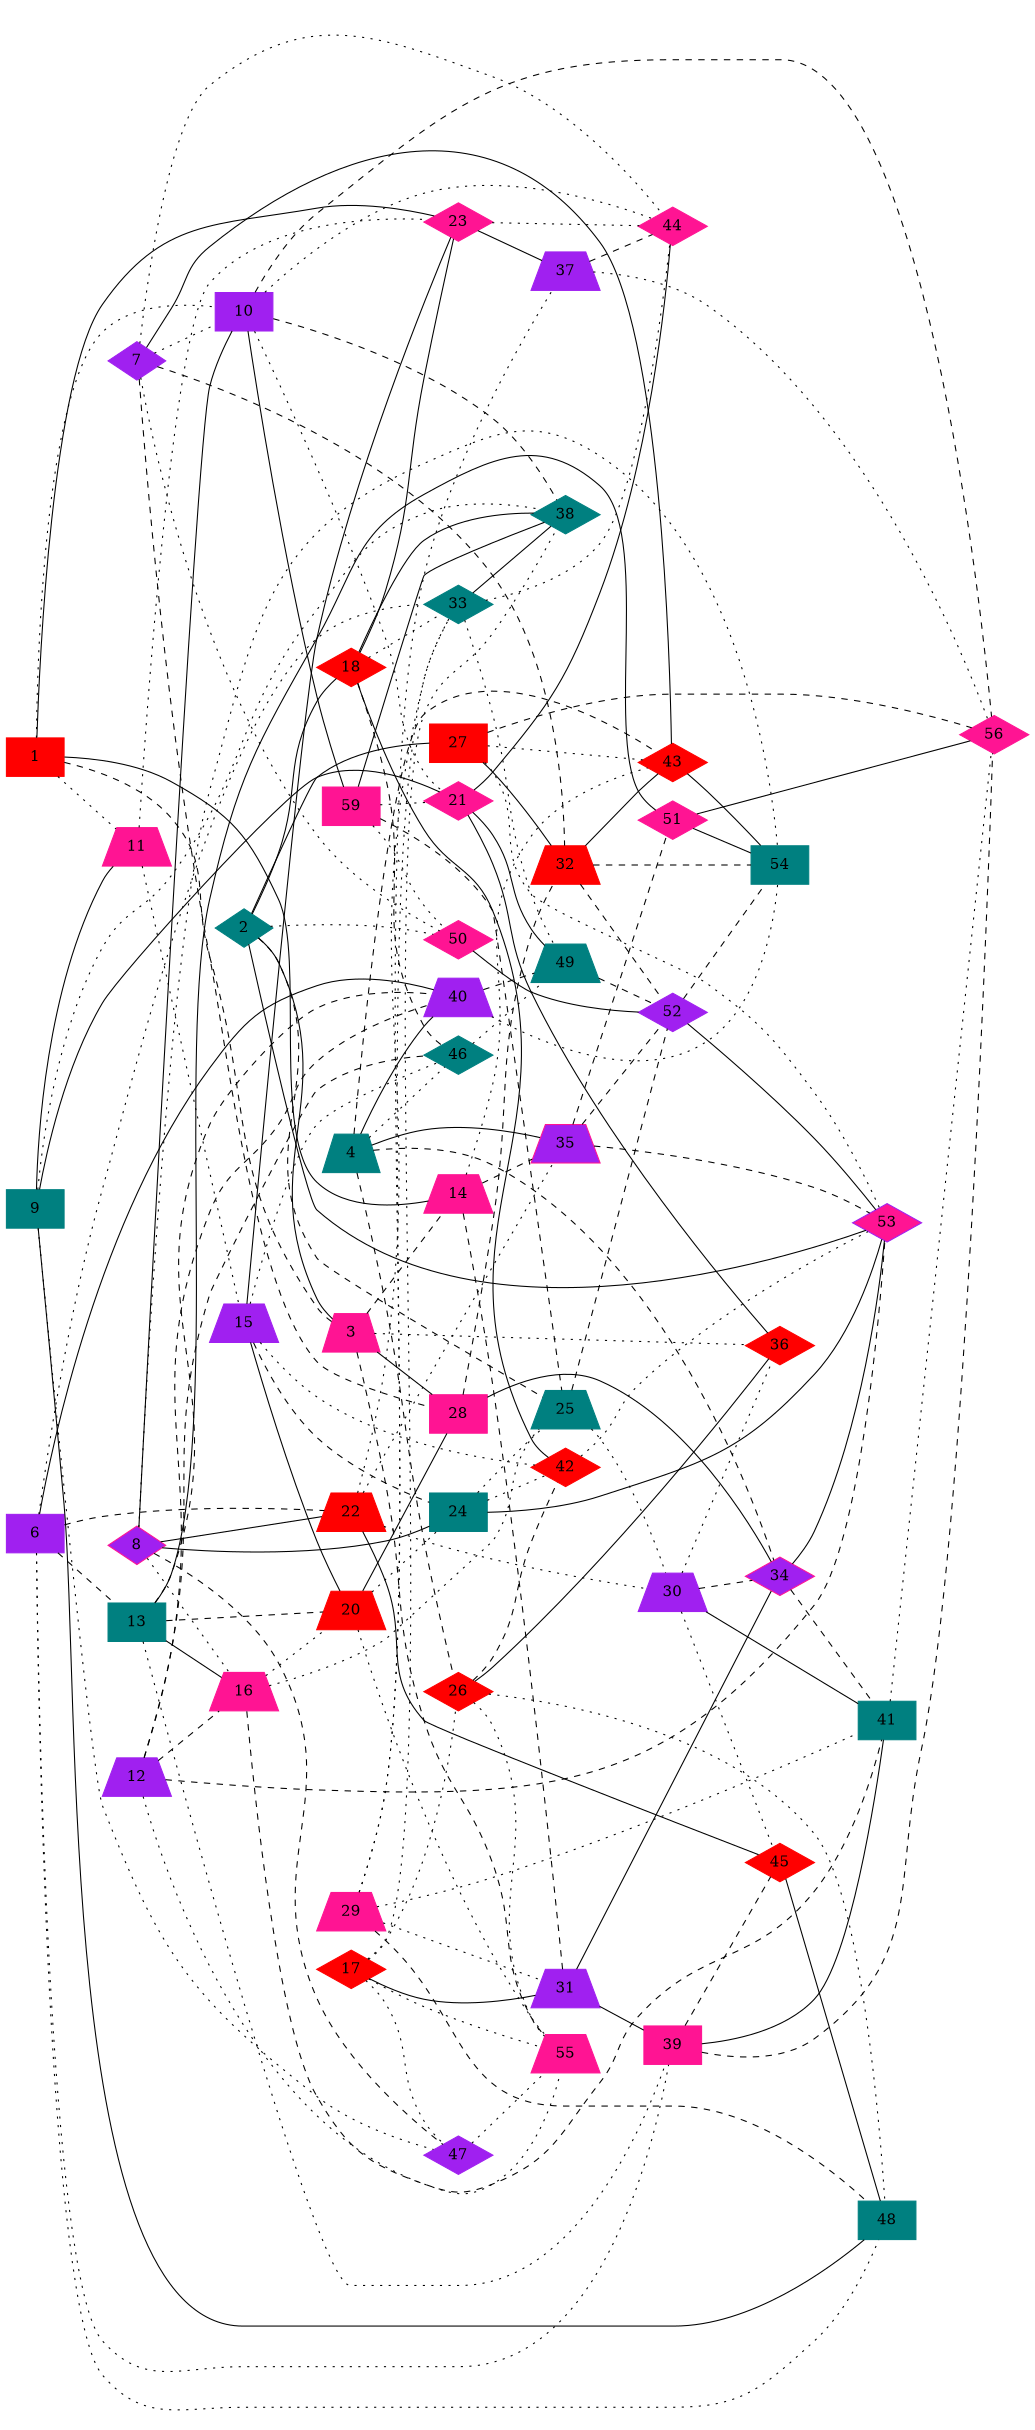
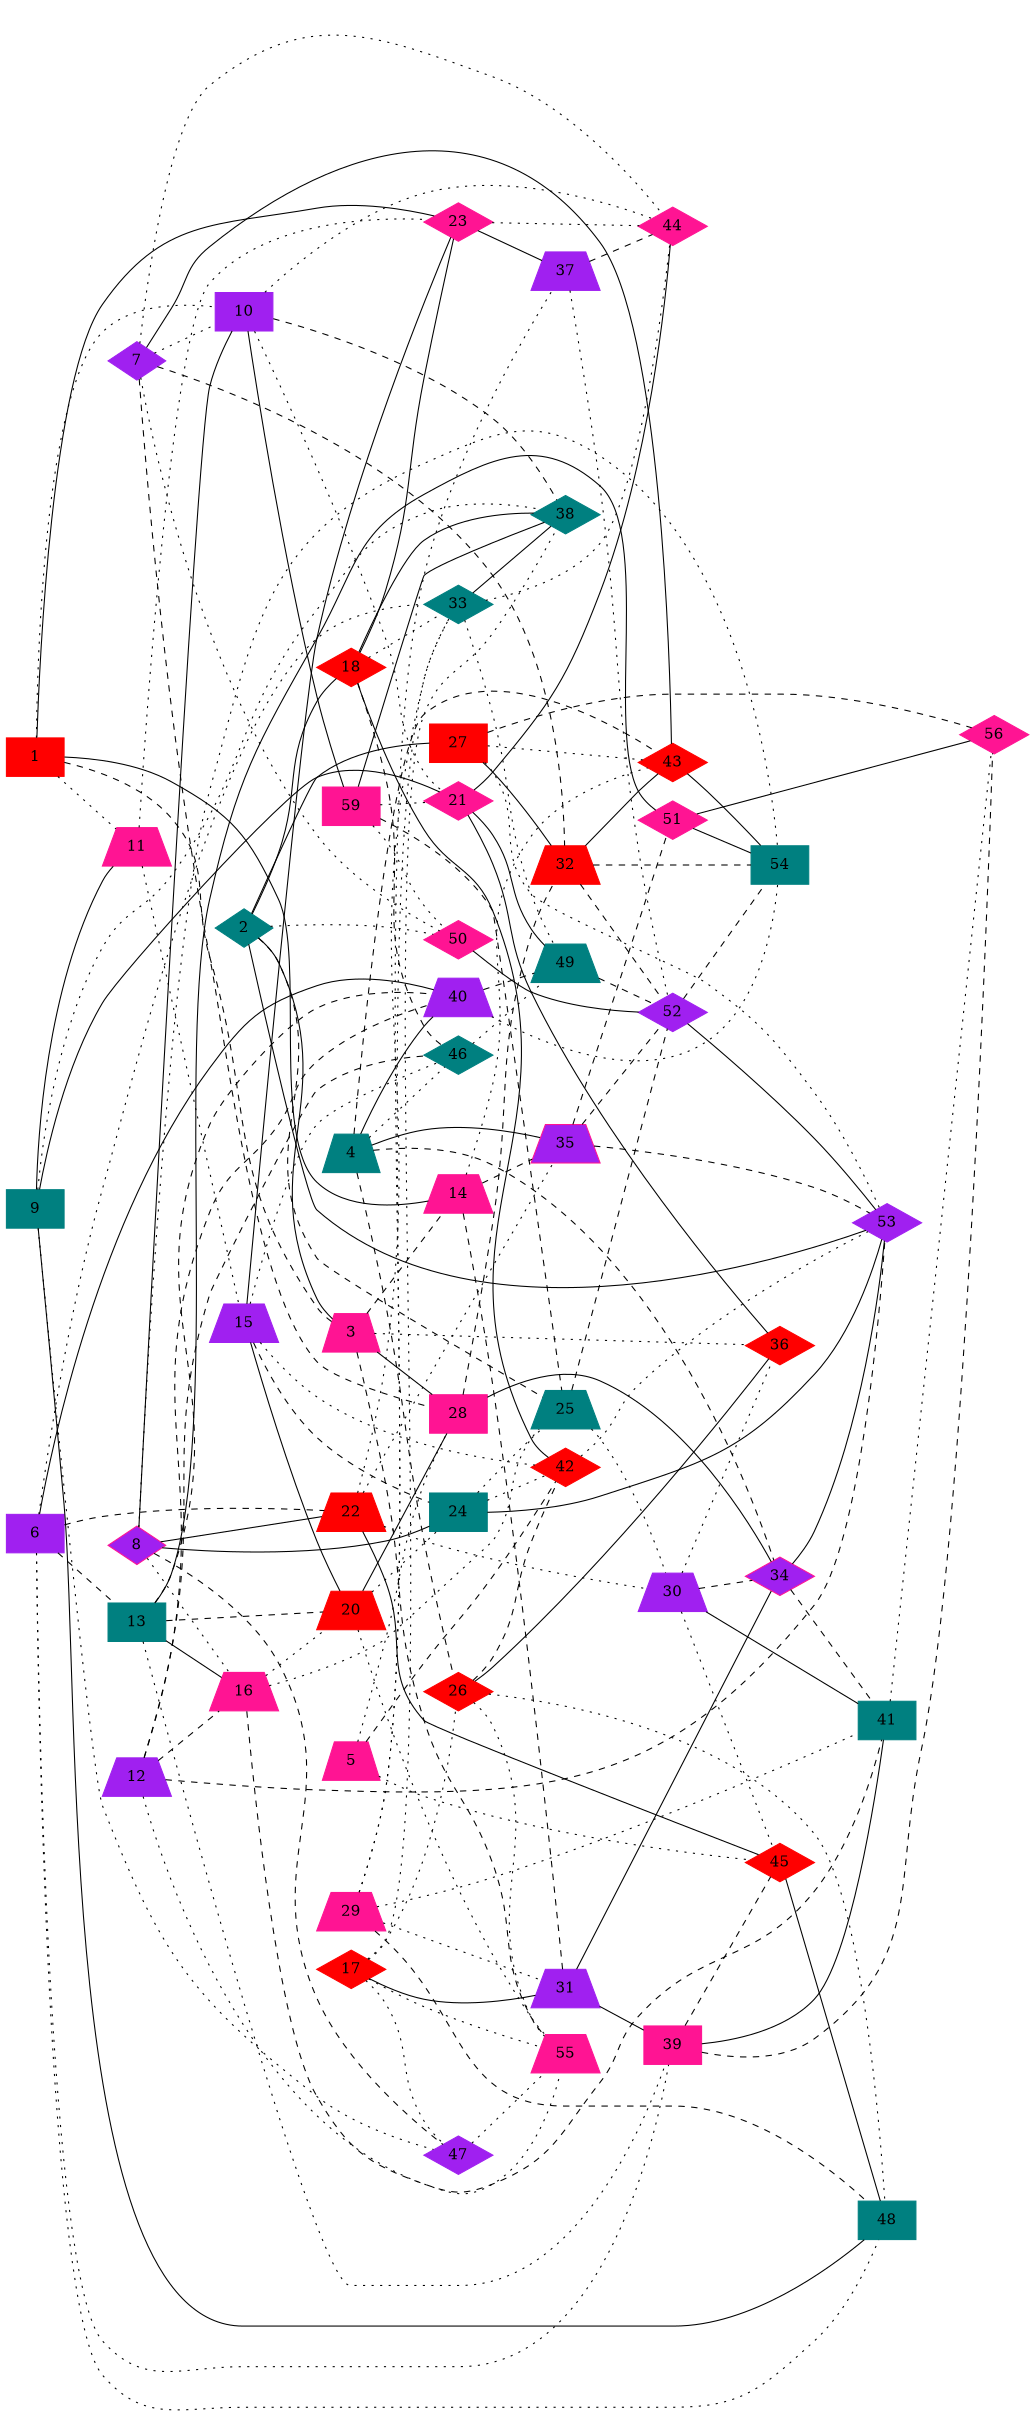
(829, 83) -> none
(841, 443) -> (616, 644)
(887, 1223) -> (887, 1223)
none -> (351, 1761)
